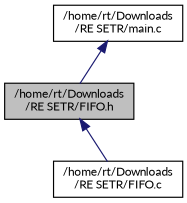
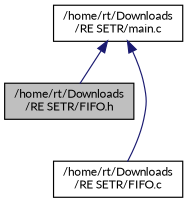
(97, 145) -> (146, 107)
